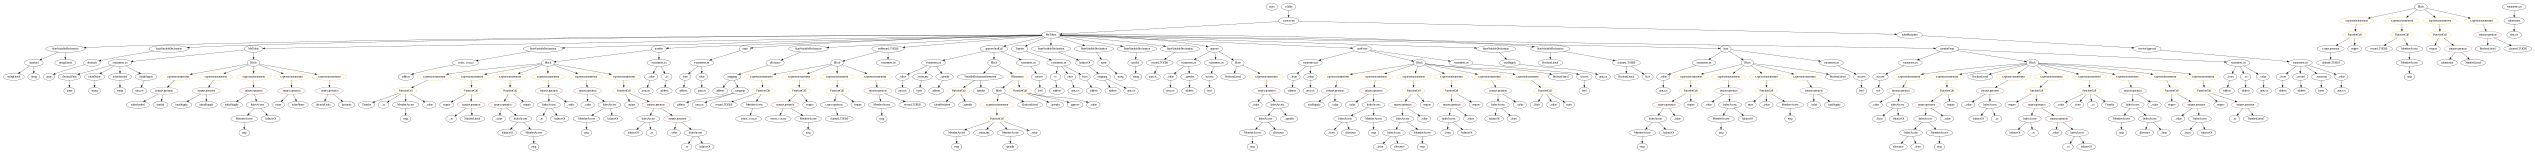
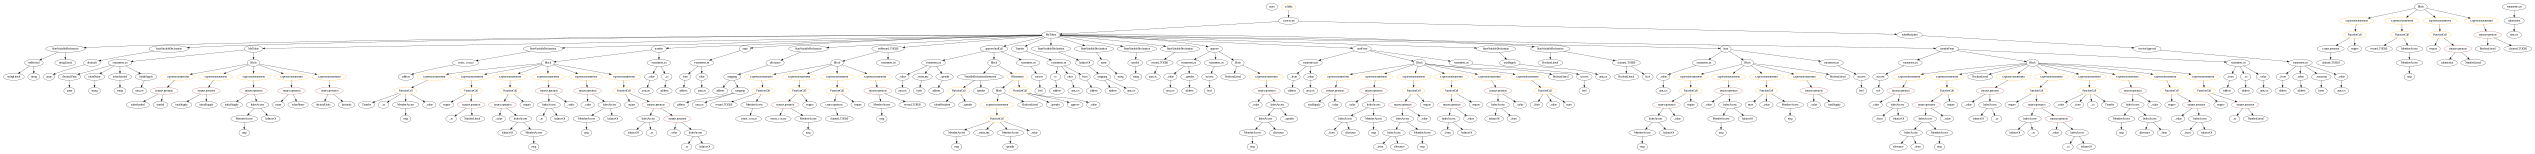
(1289, 7) -> (1289, 7)
(34, 63) -> (34, 63)
(2300, 77) -> (2300, 77)
